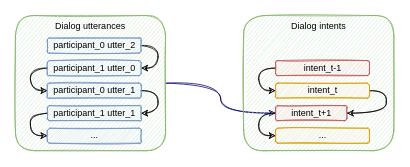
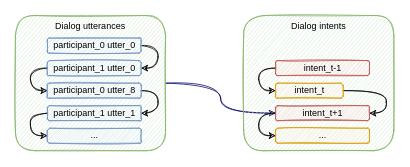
(95, 45) -> (95, 45)
(95, 90) -> (95, 90)
(322, 90) -> (309, 90)
(311, 113) -> (322, 113)
